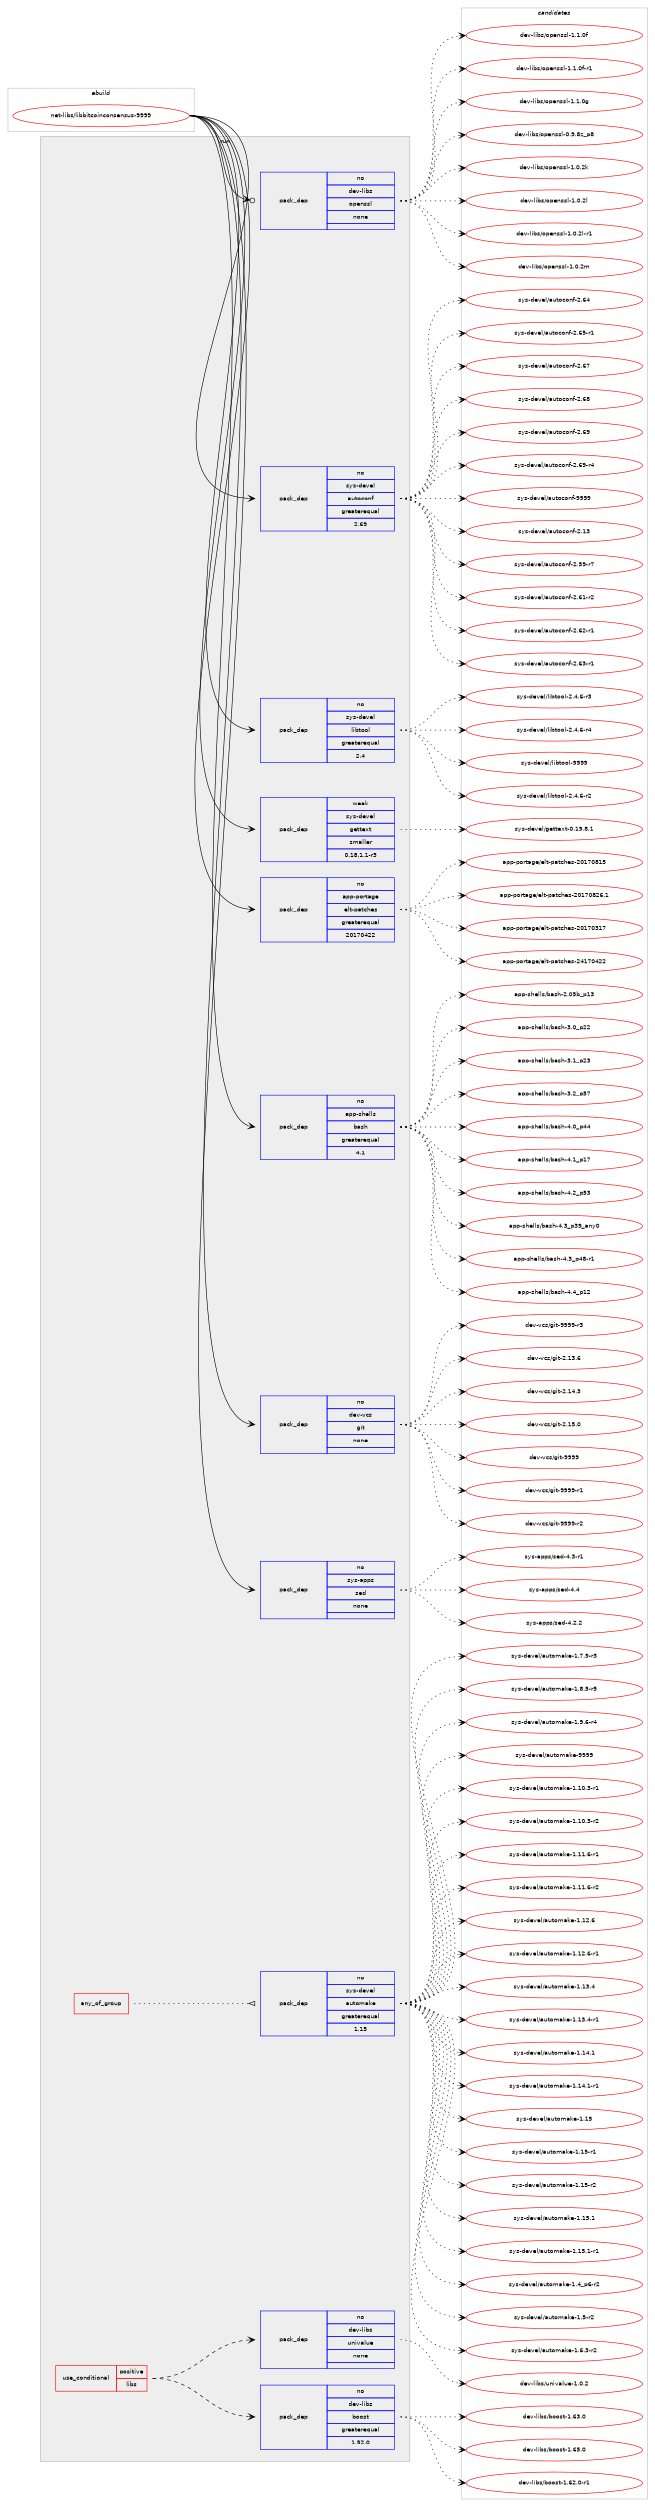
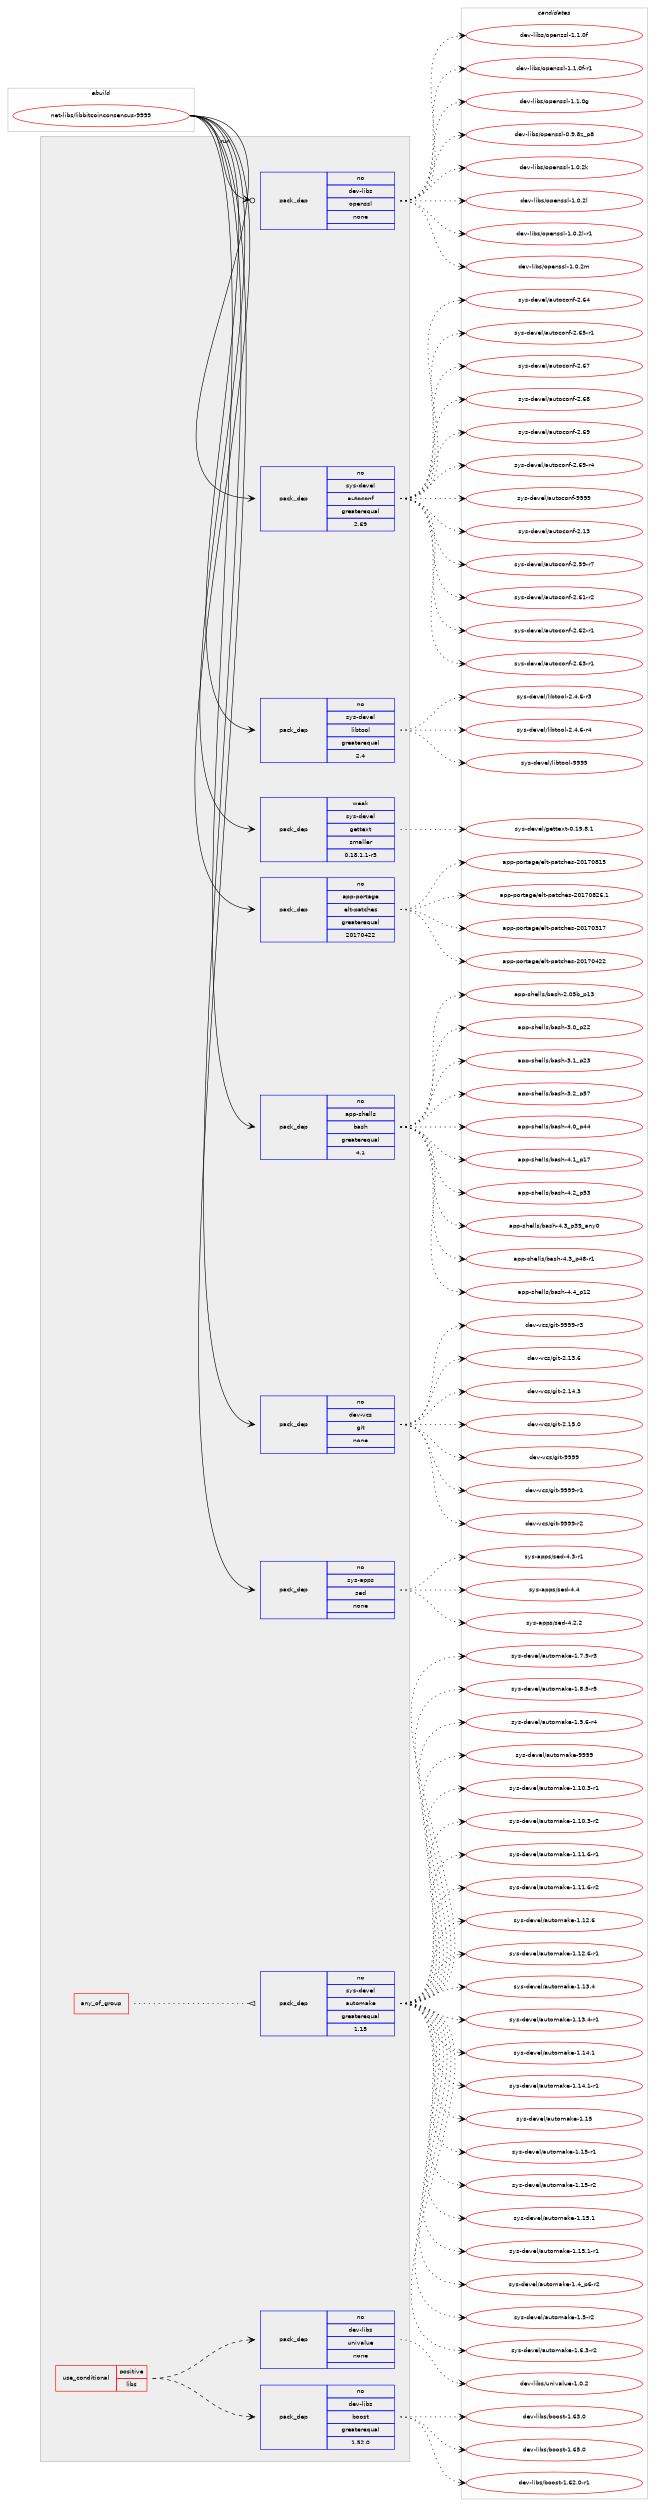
(554, 796) -> none
(554, 962) -> (554, 962)
